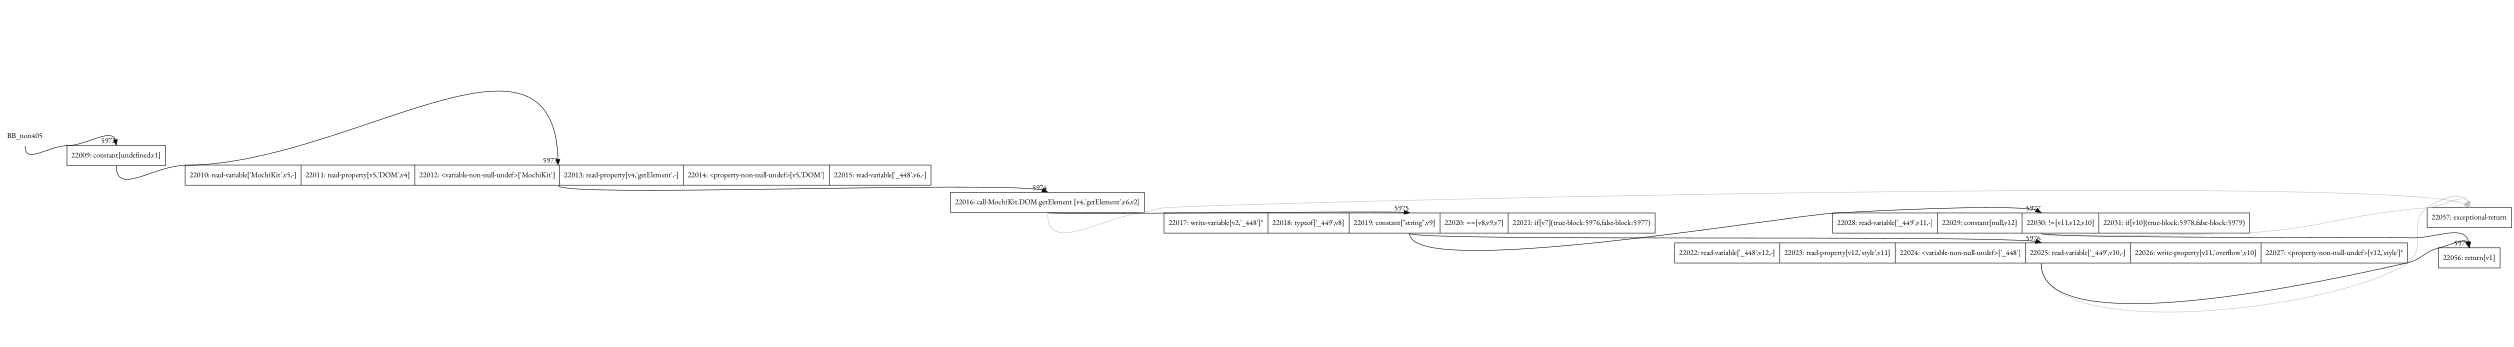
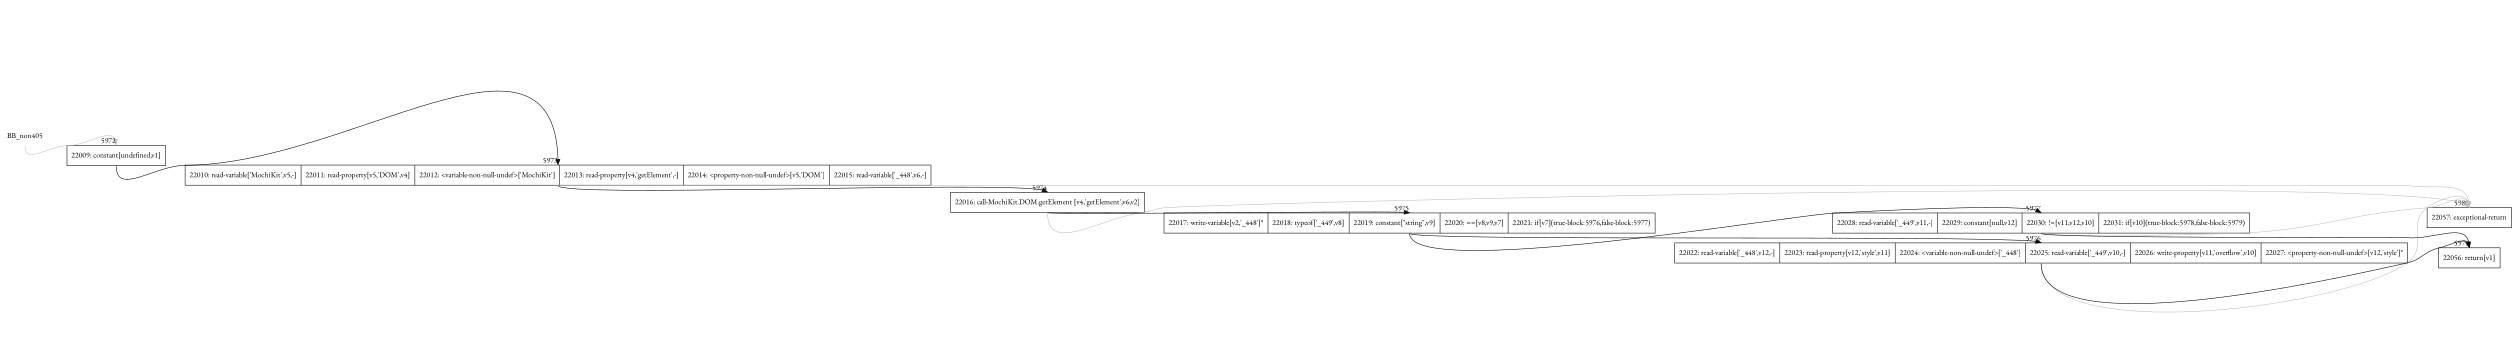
(68, 146) -> (68, 146)
none -> (1517, 185)
